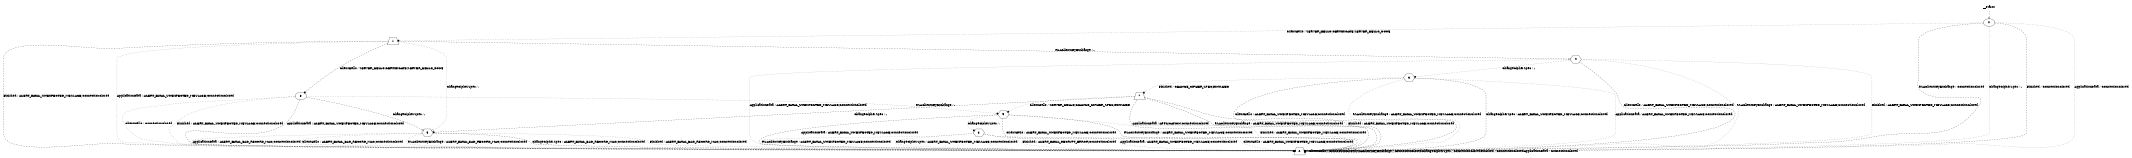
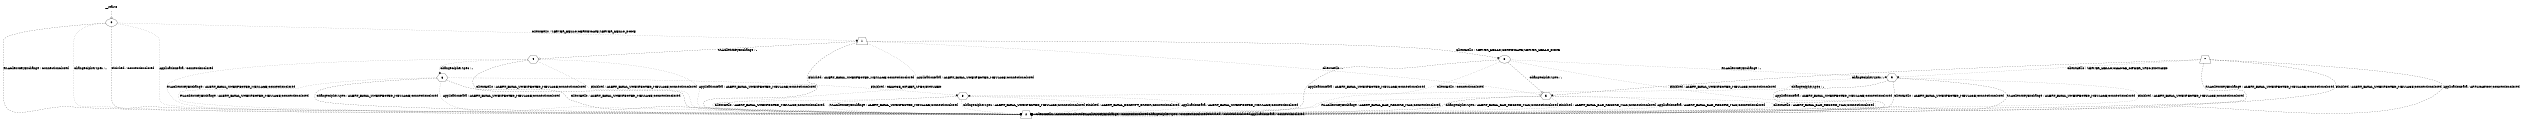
(1273, 79) -> (702, 81)
(463, 87) -> (1333, 69)
